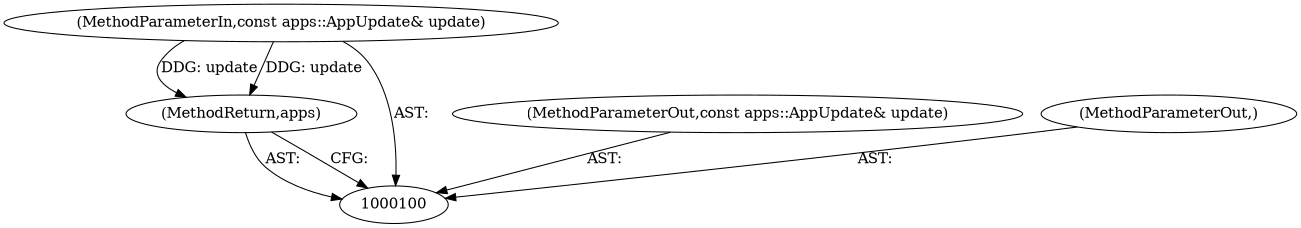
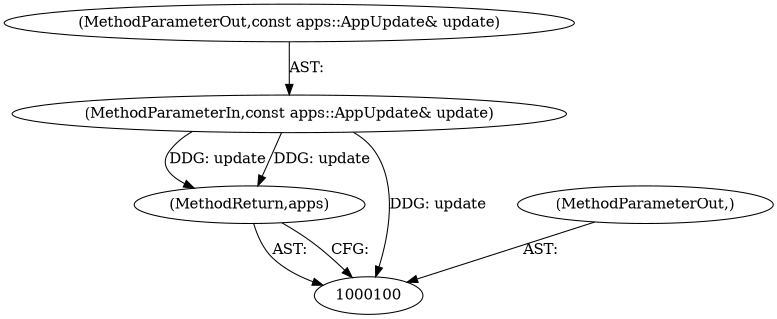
(414, 114) -> (438, 205)
(559, 161) -> (289, 63)
